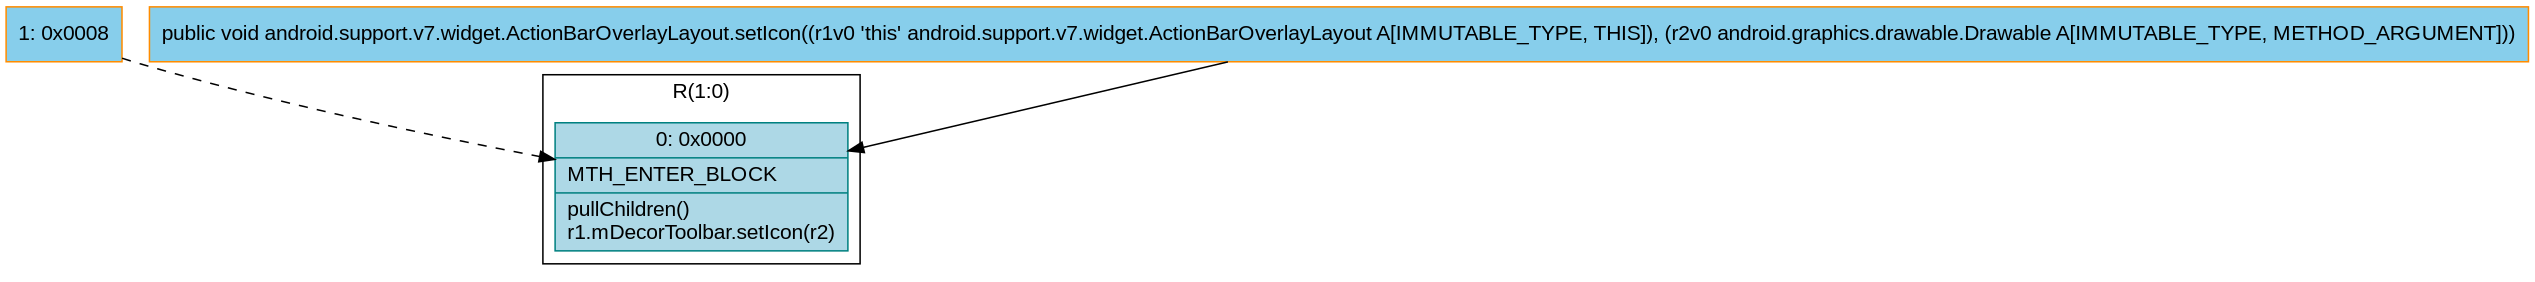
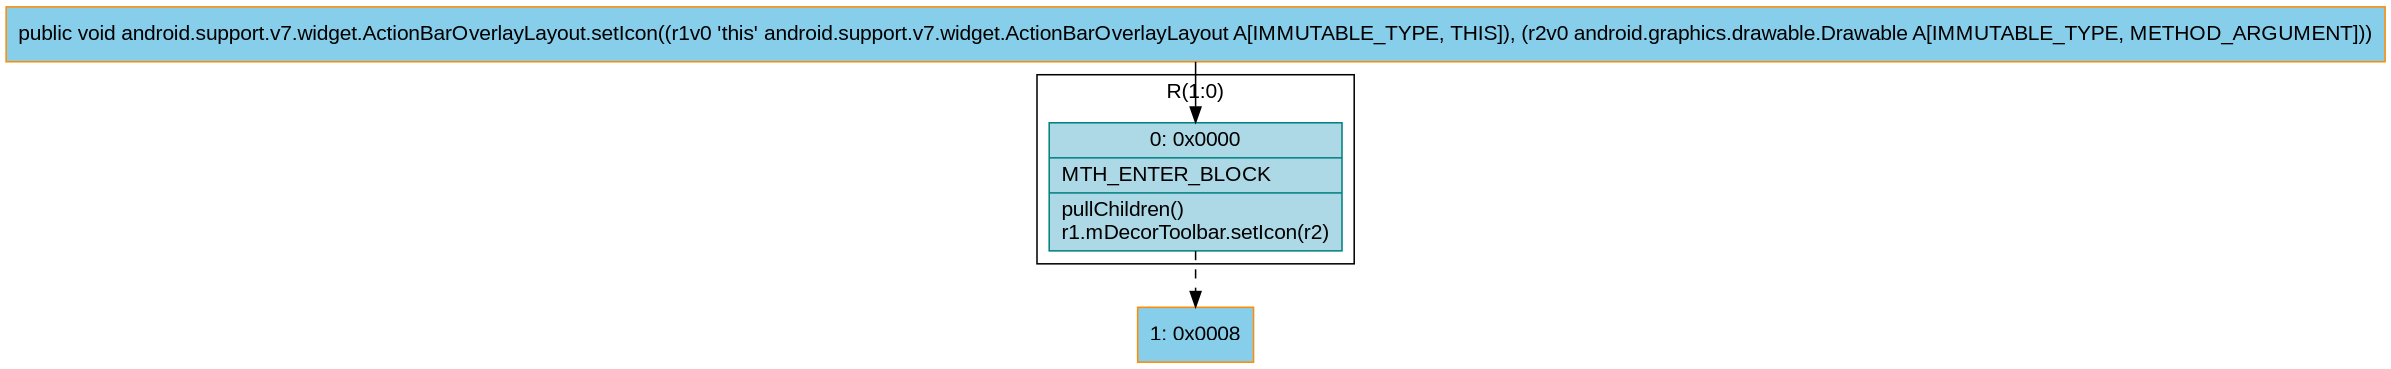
(330, 112) -> (1196, 273)
